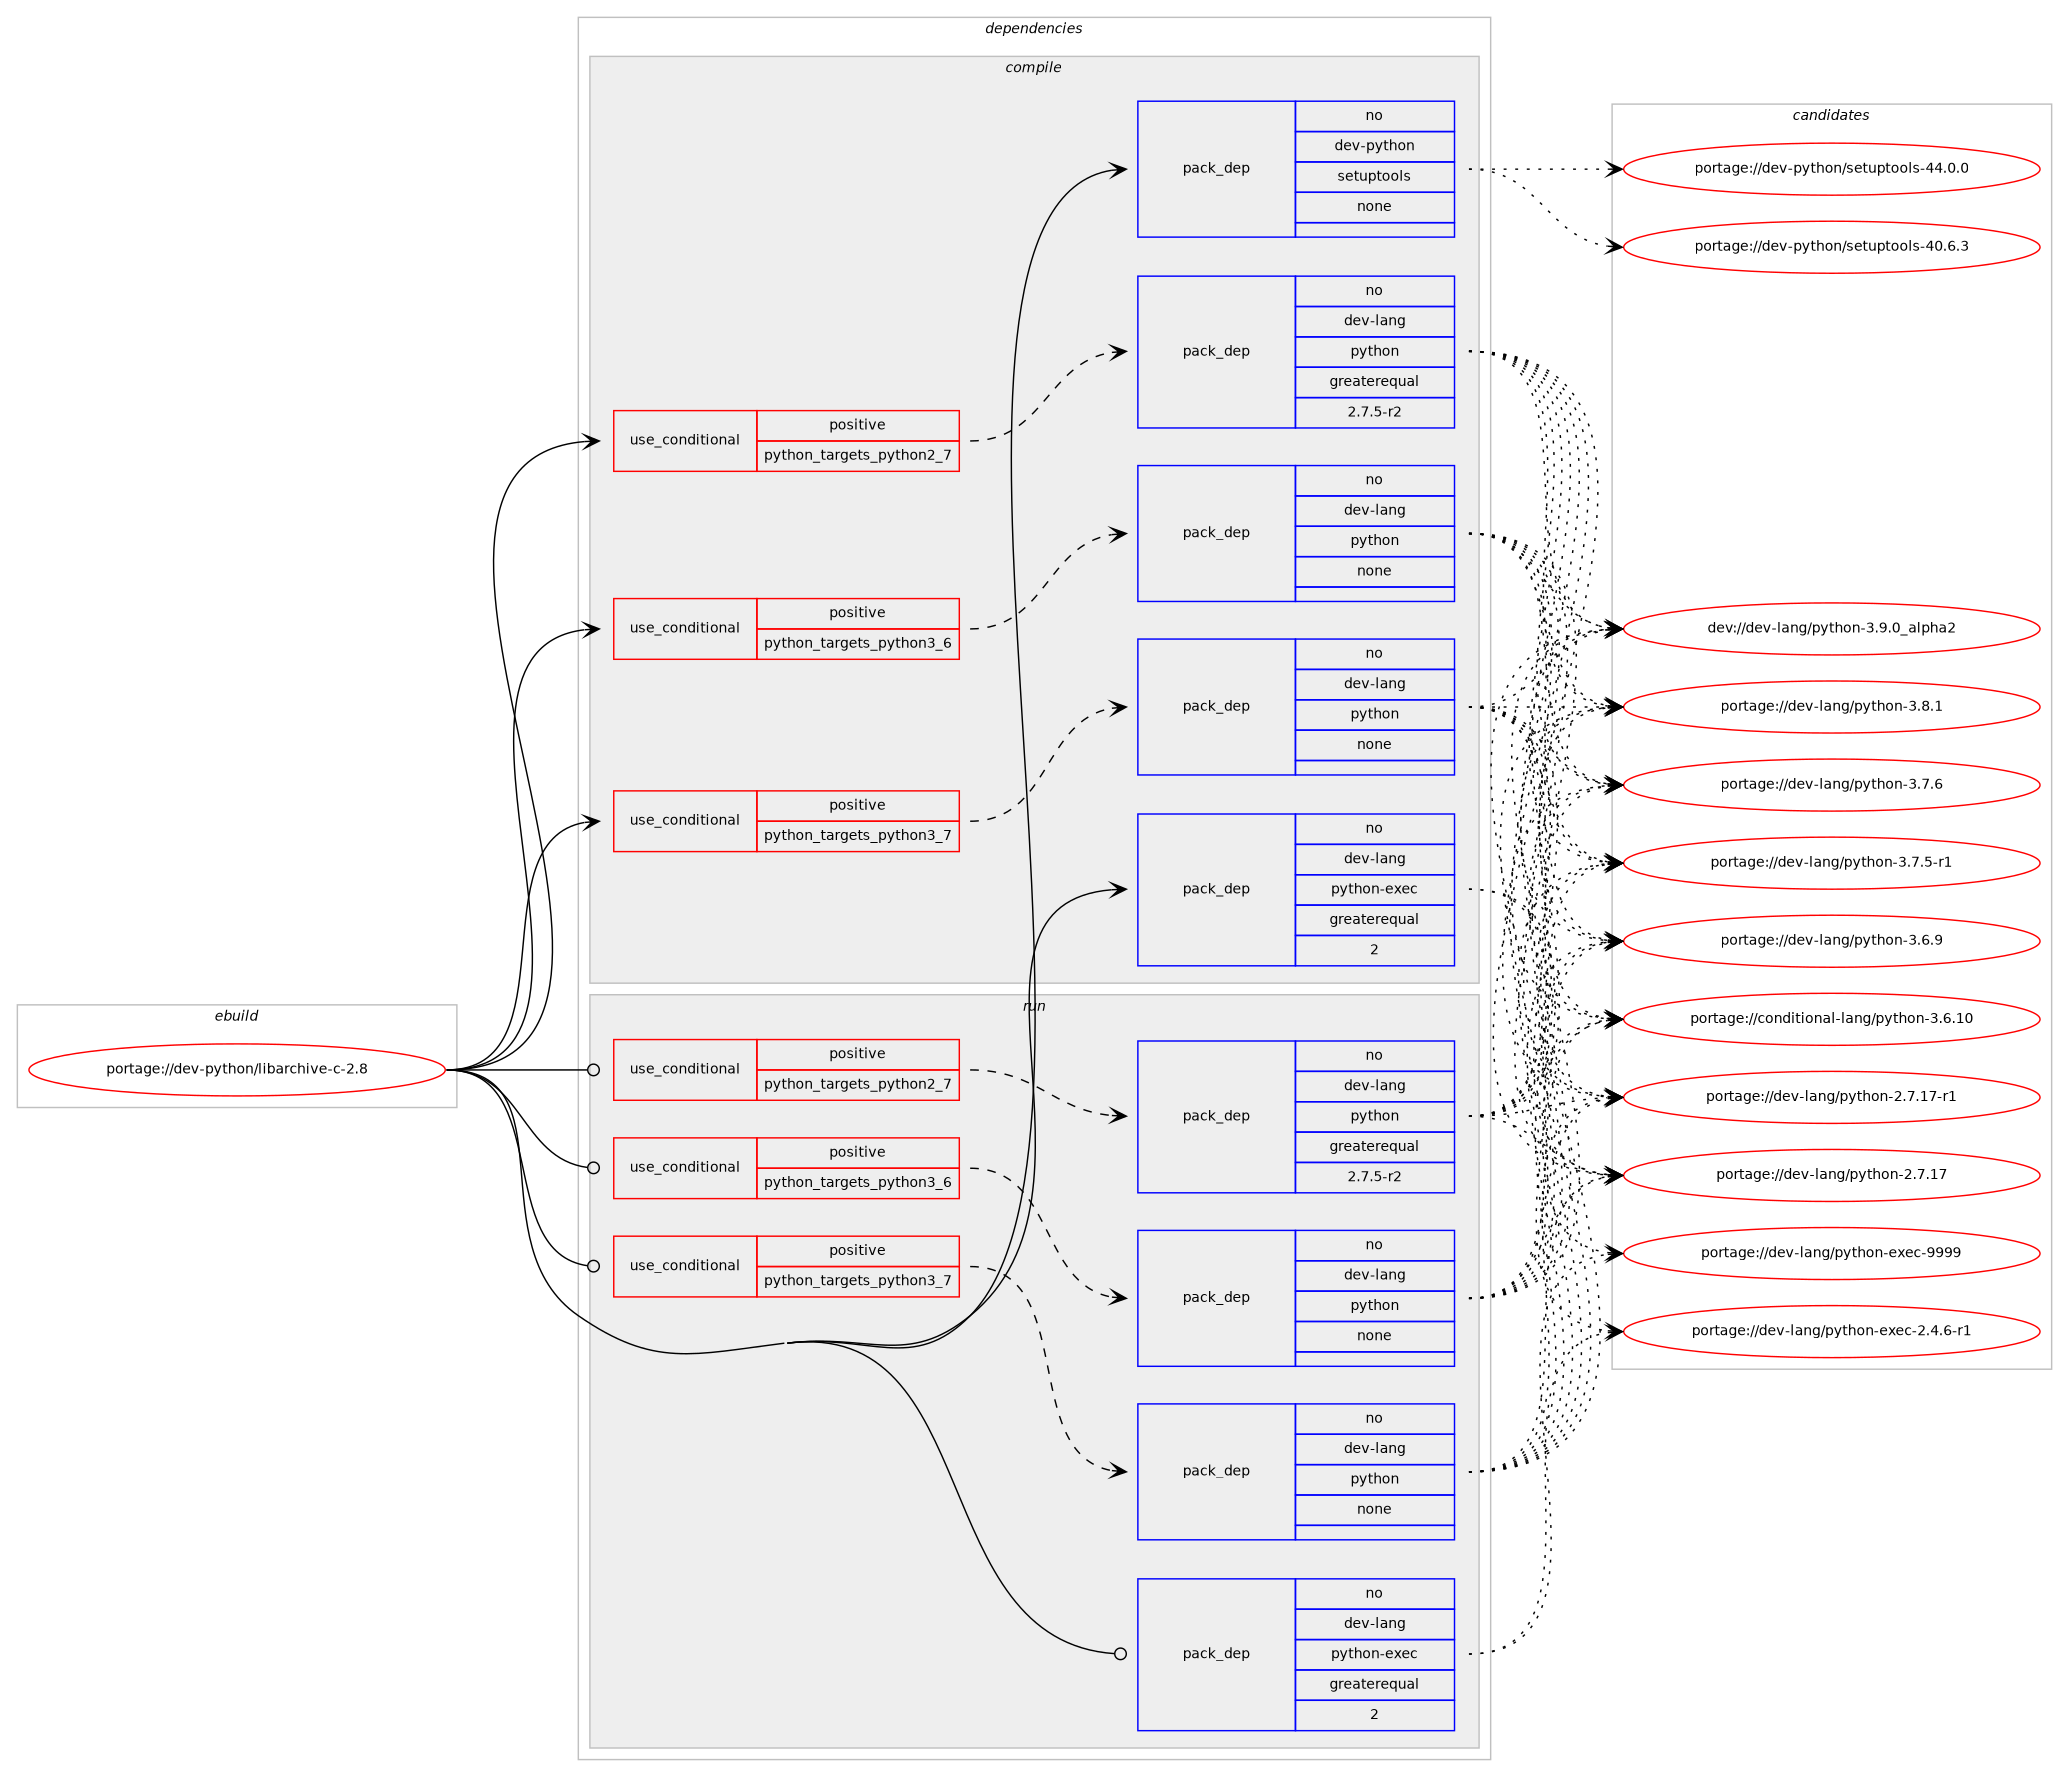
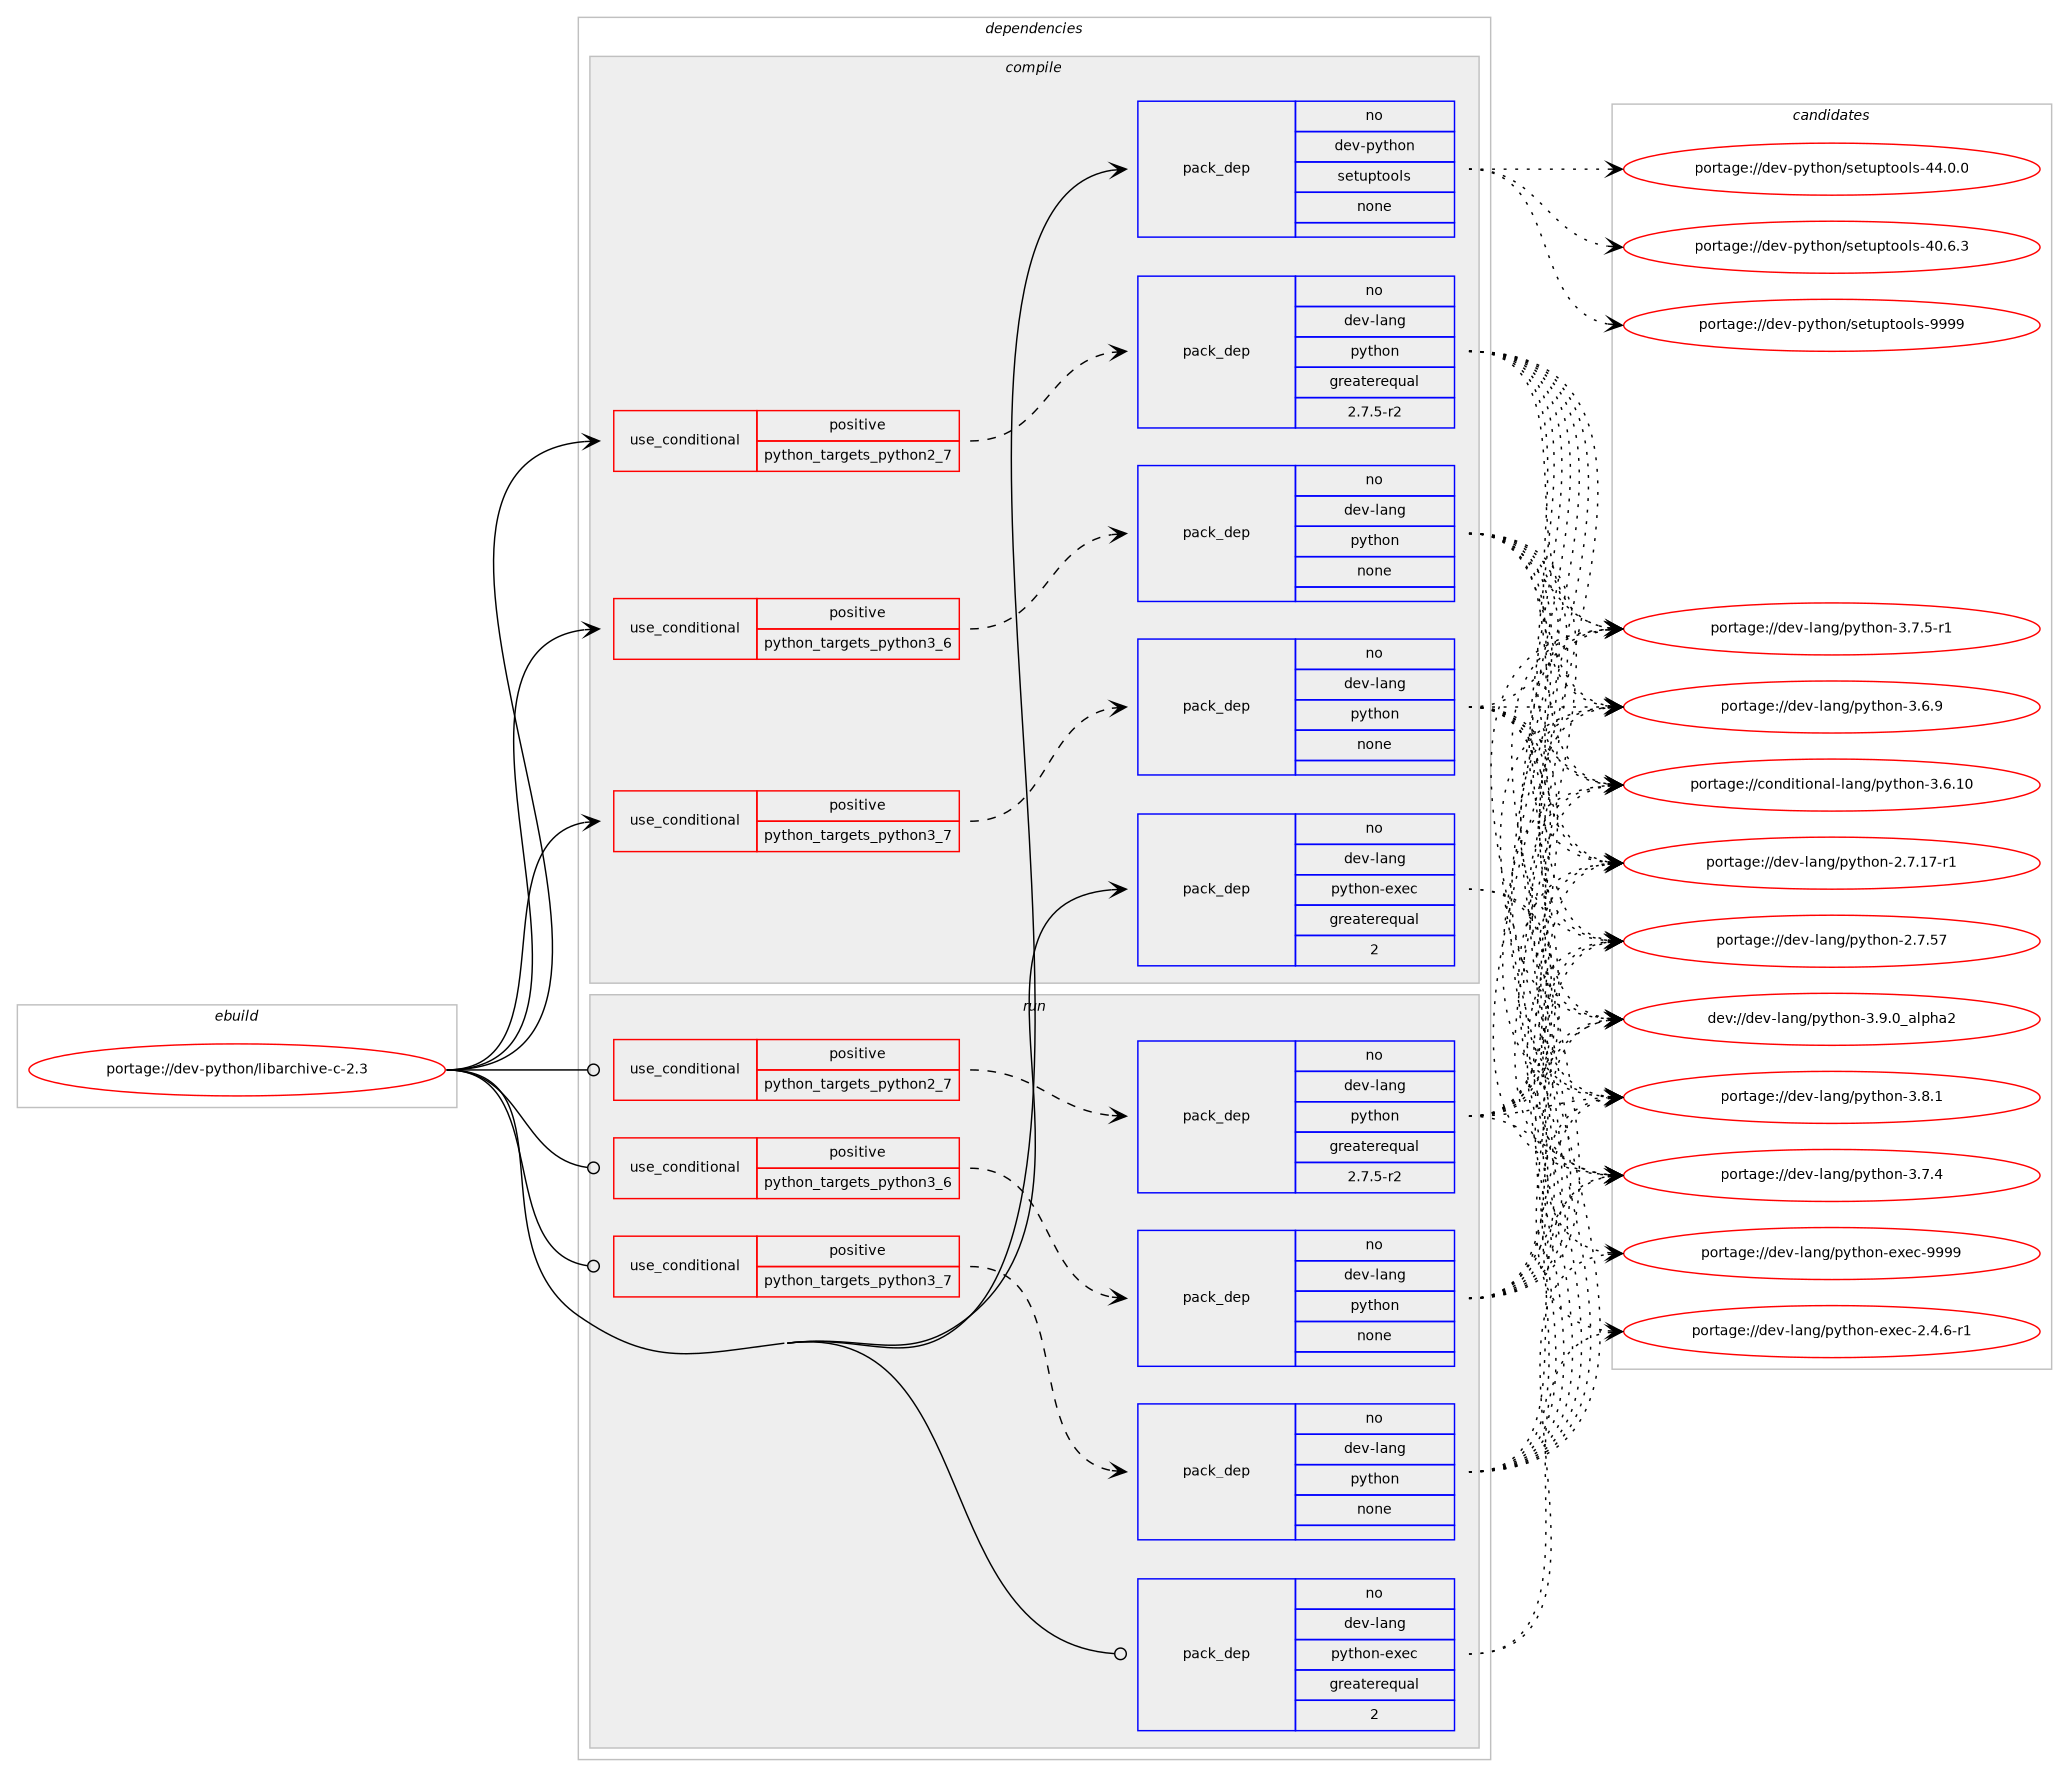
none -> (1832, 325)
(1832, 785) -> (1832, 1175)
(237, 1070) -> (237, 1070)
(1832, 1175) -> (1832, 941)
